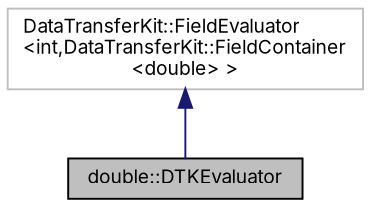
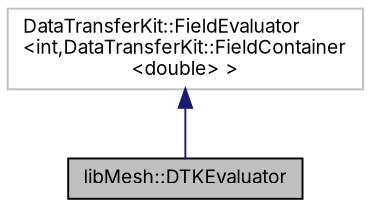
(185, 179) -> (185, 179)
